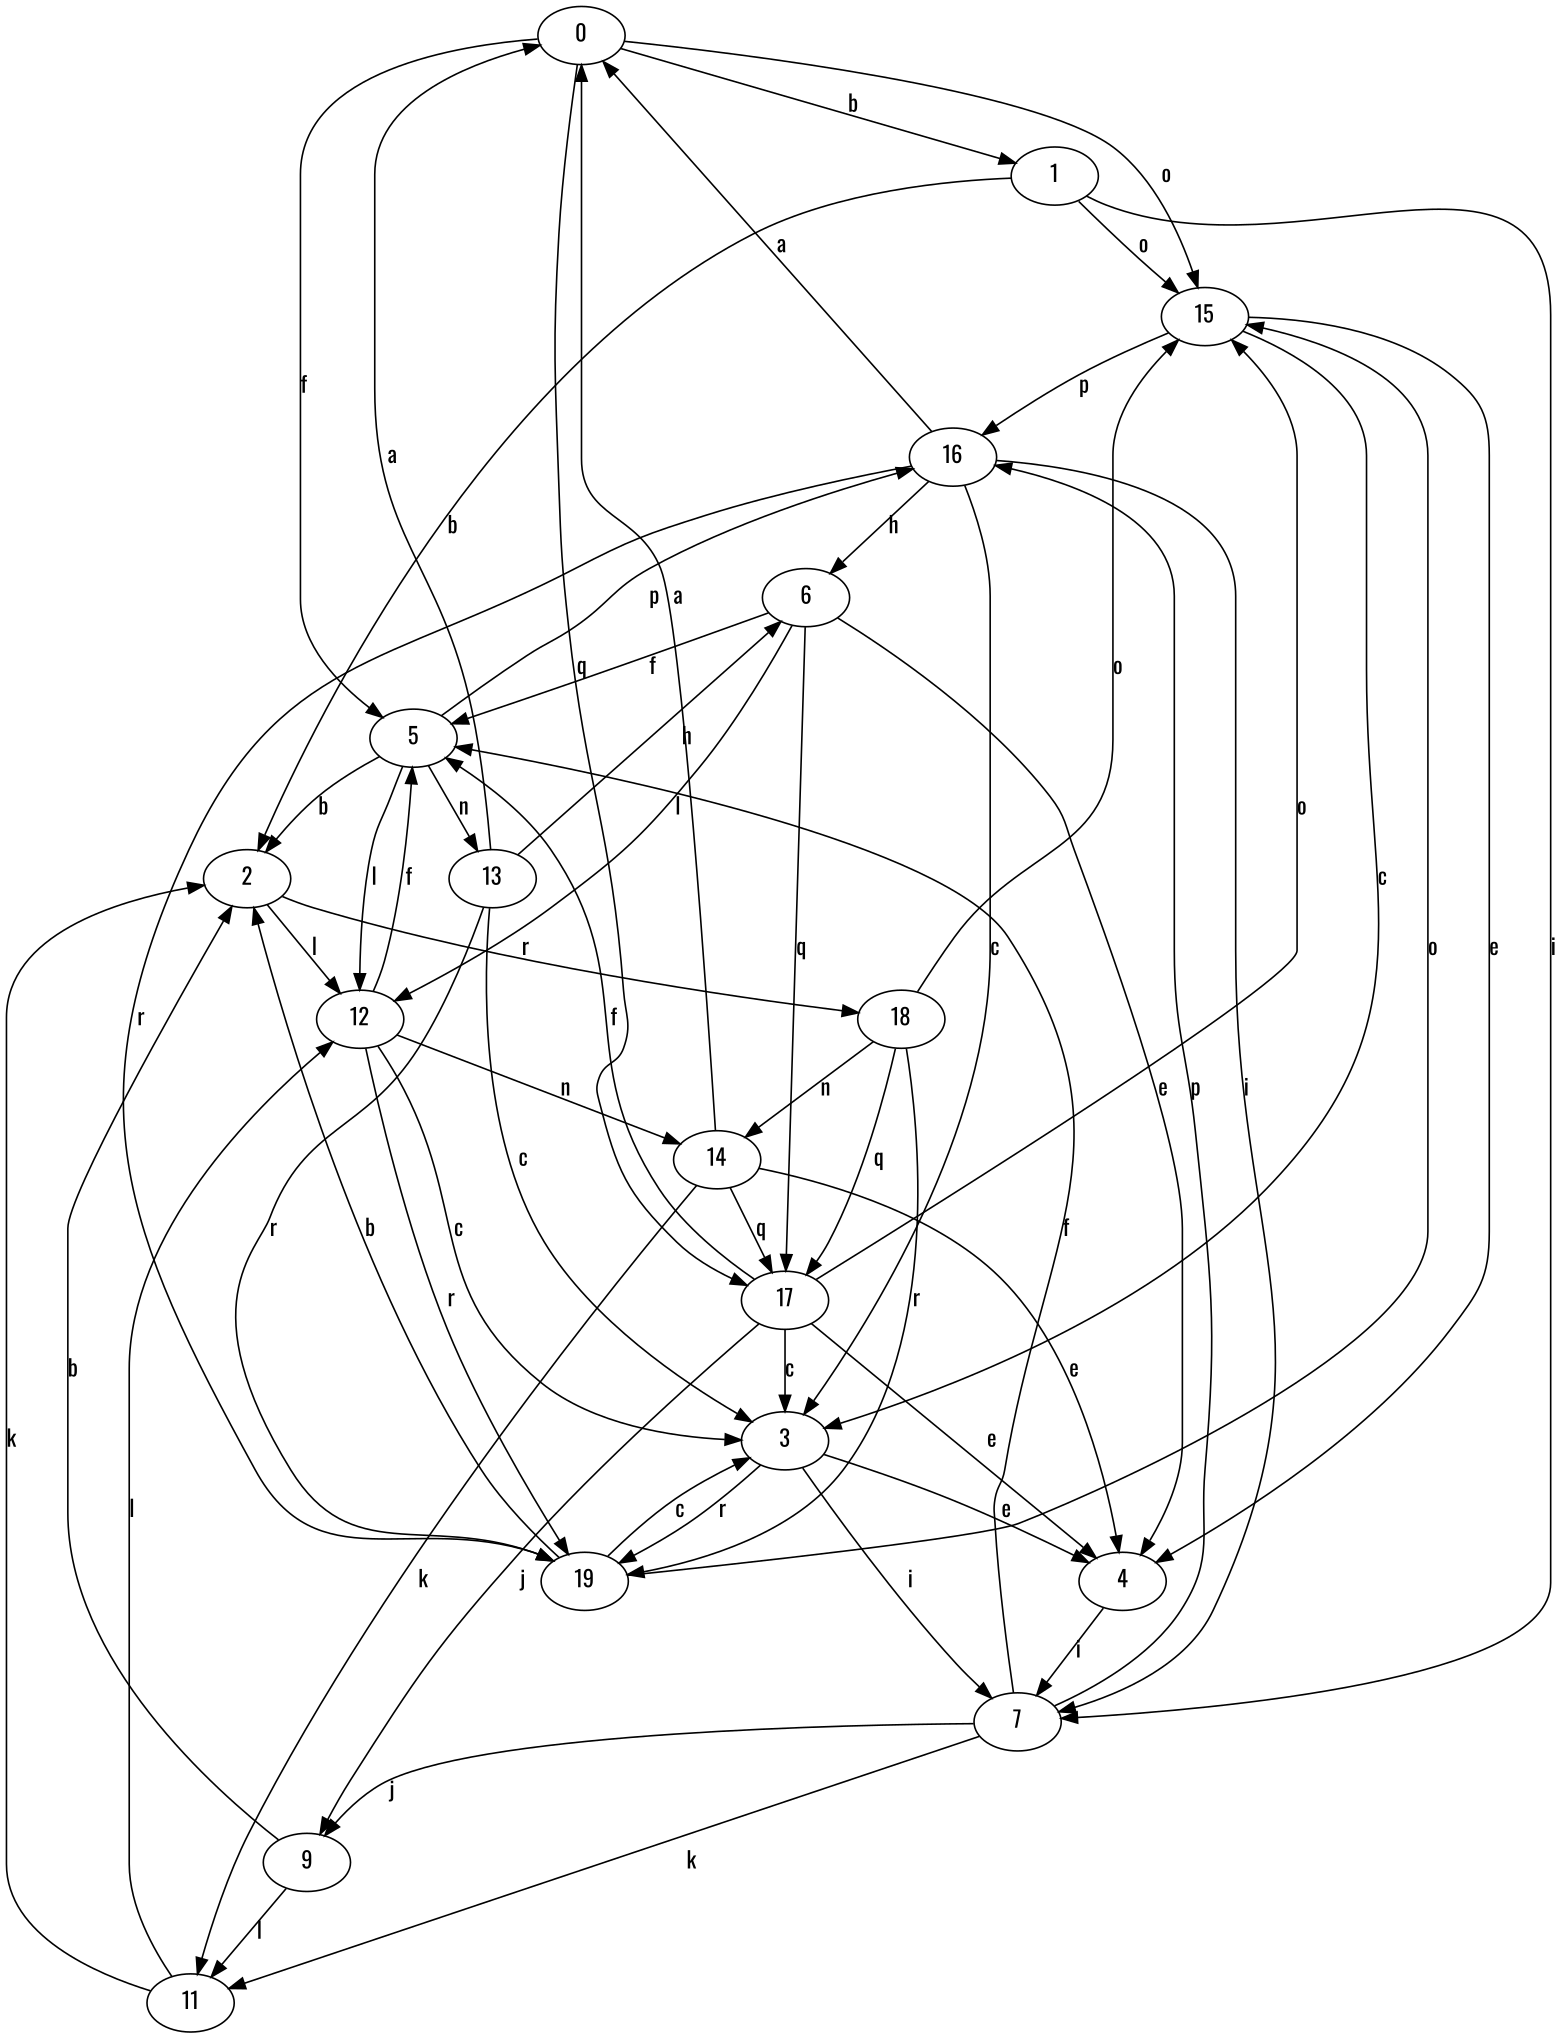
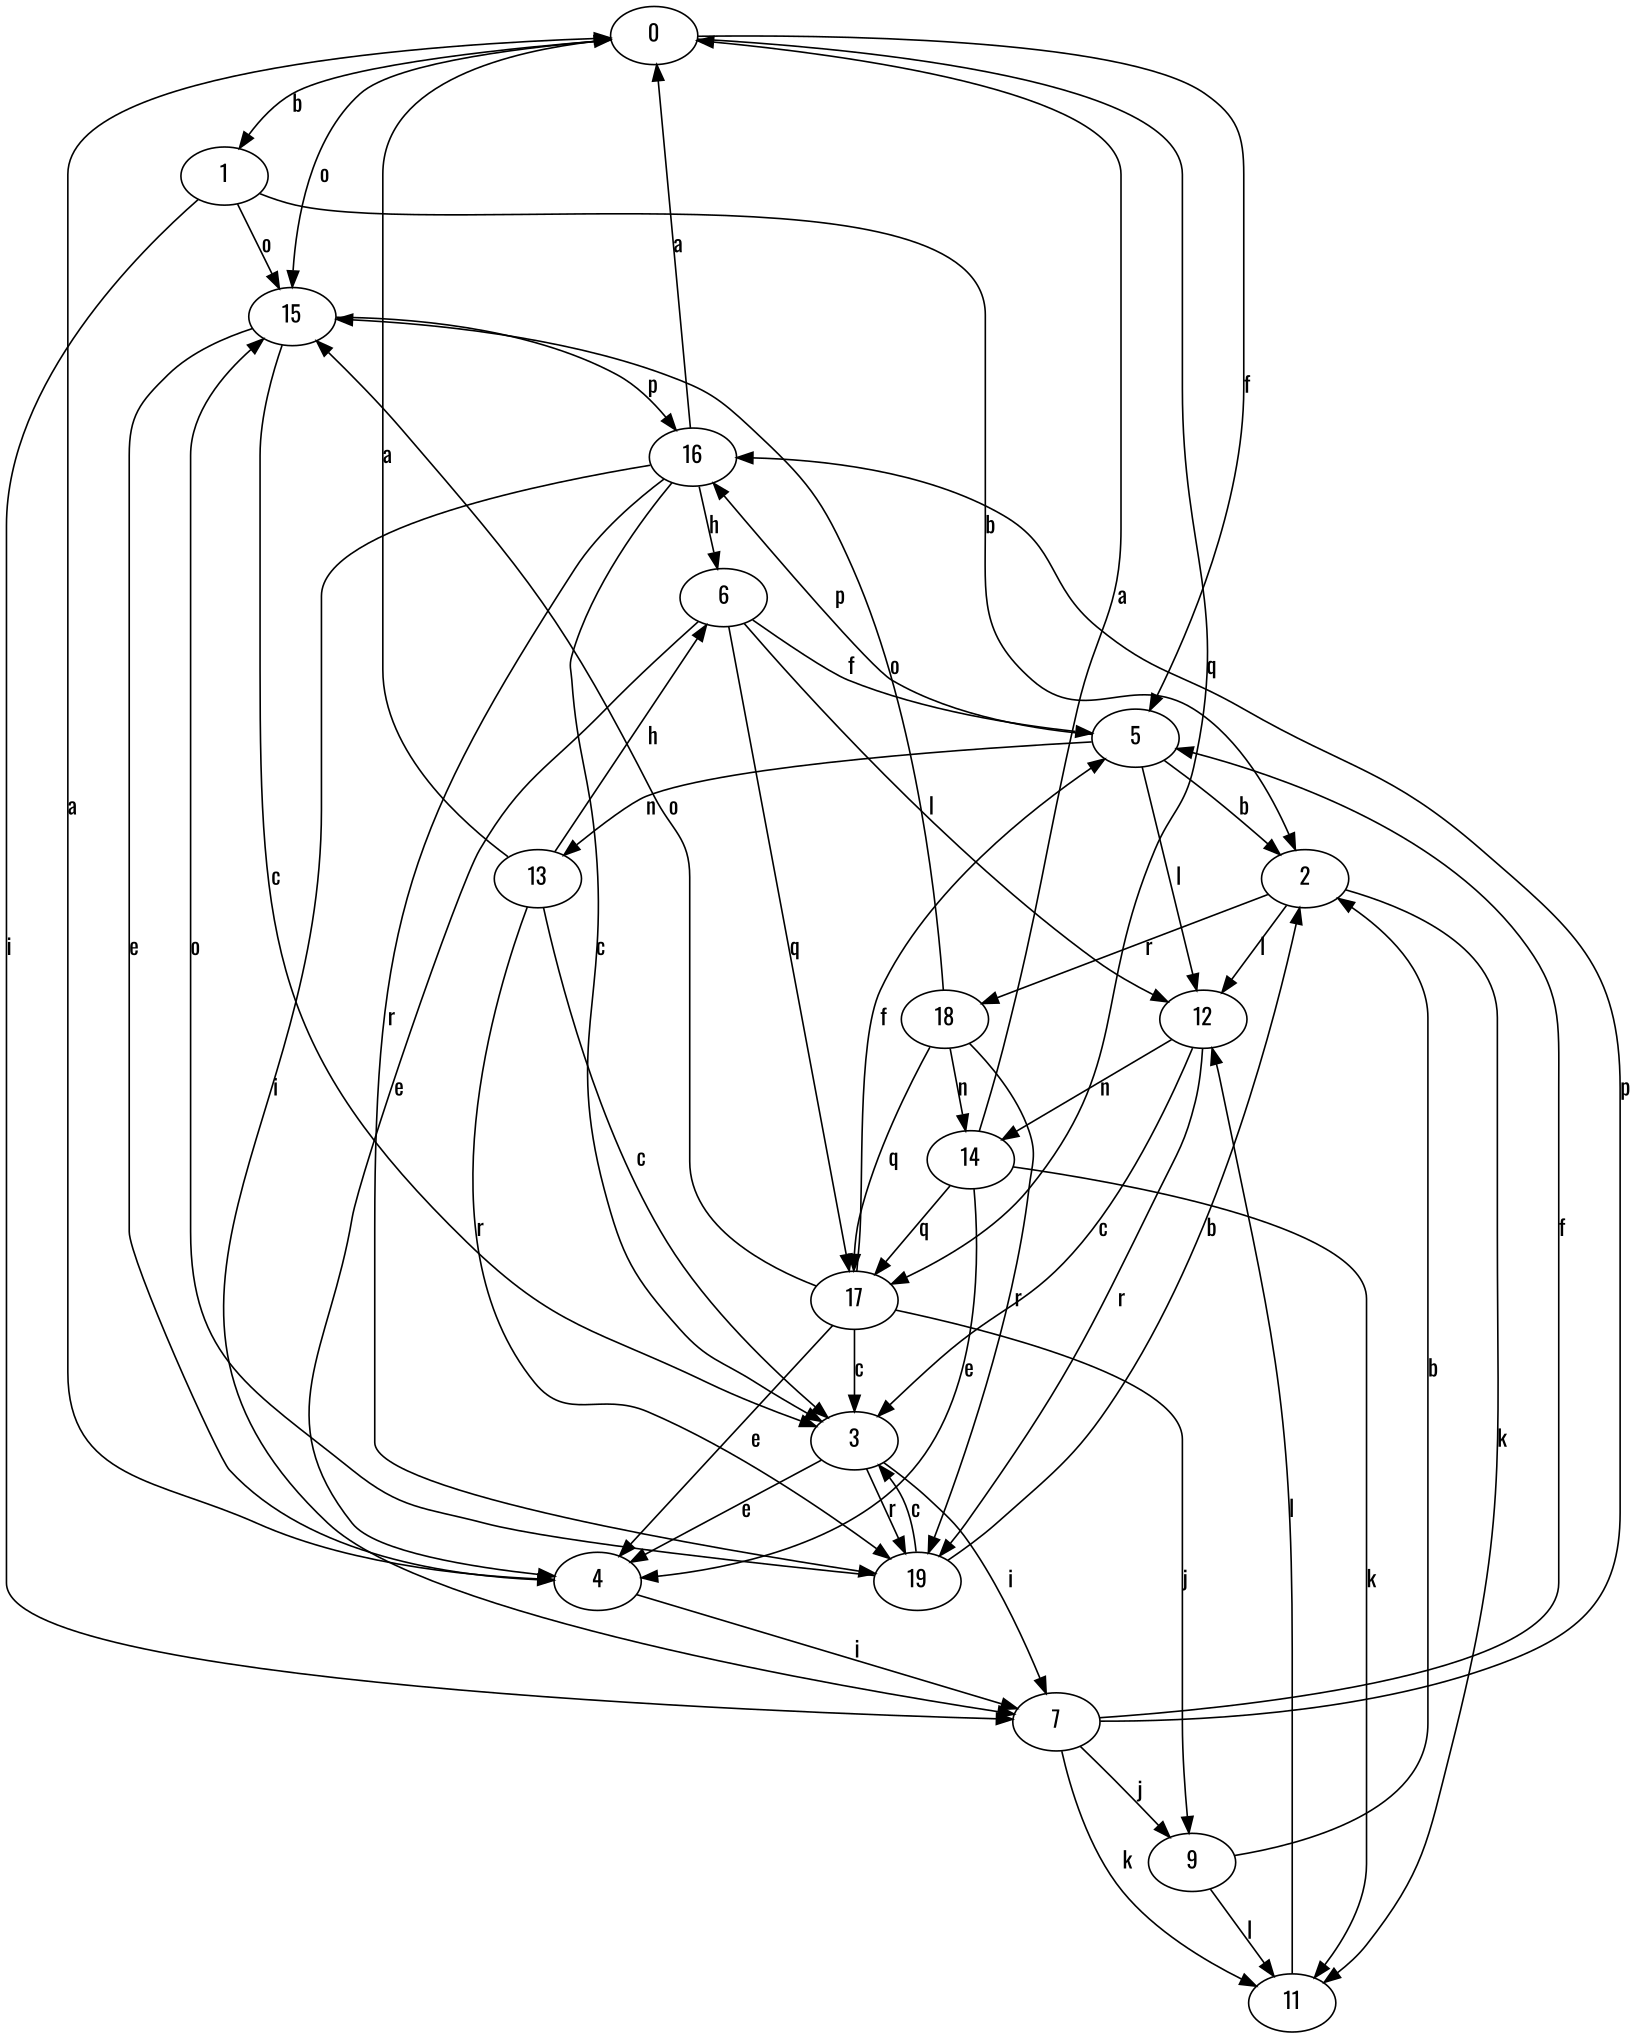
none -> (68, 773)
(400, 889) -> none
(6, 1423) -> (1498, 1408)
